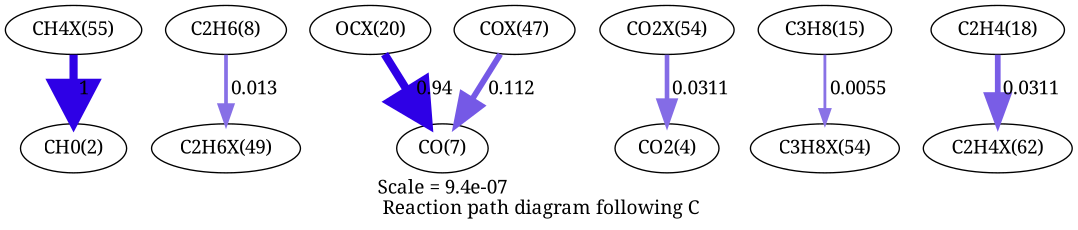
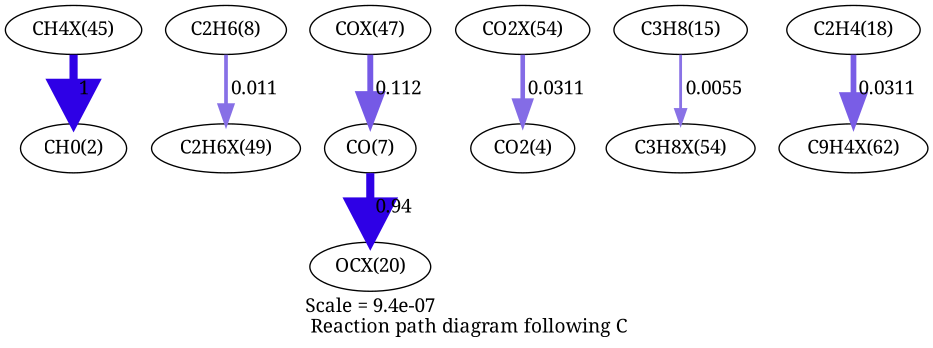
(74, 30) -> (74, 30)
(396, 72) -> (370, 187)
(252, 89) -> (252, 89)
(998, 148) -> (853, 148)
